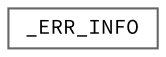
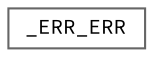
(83, 28) -> (77, 28)
